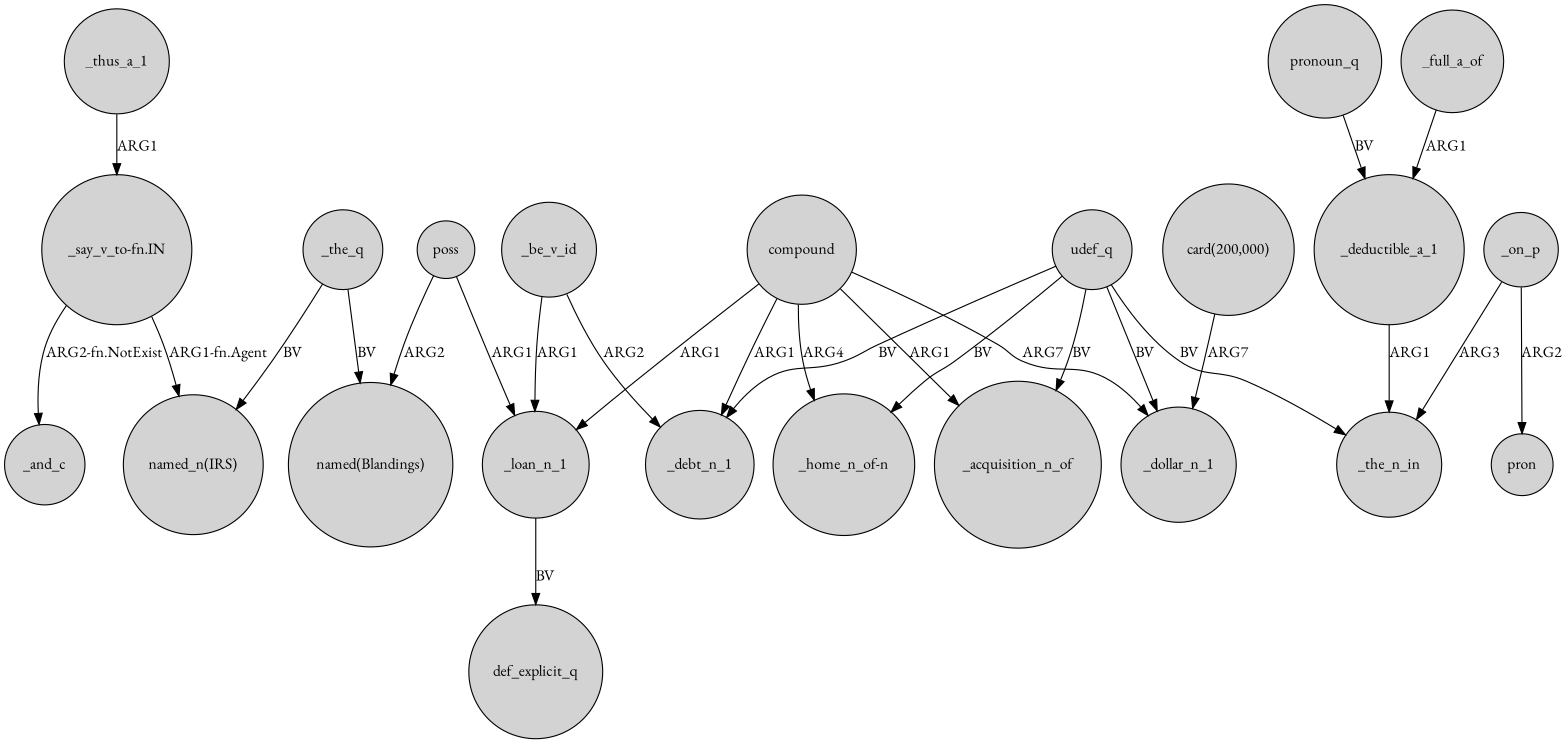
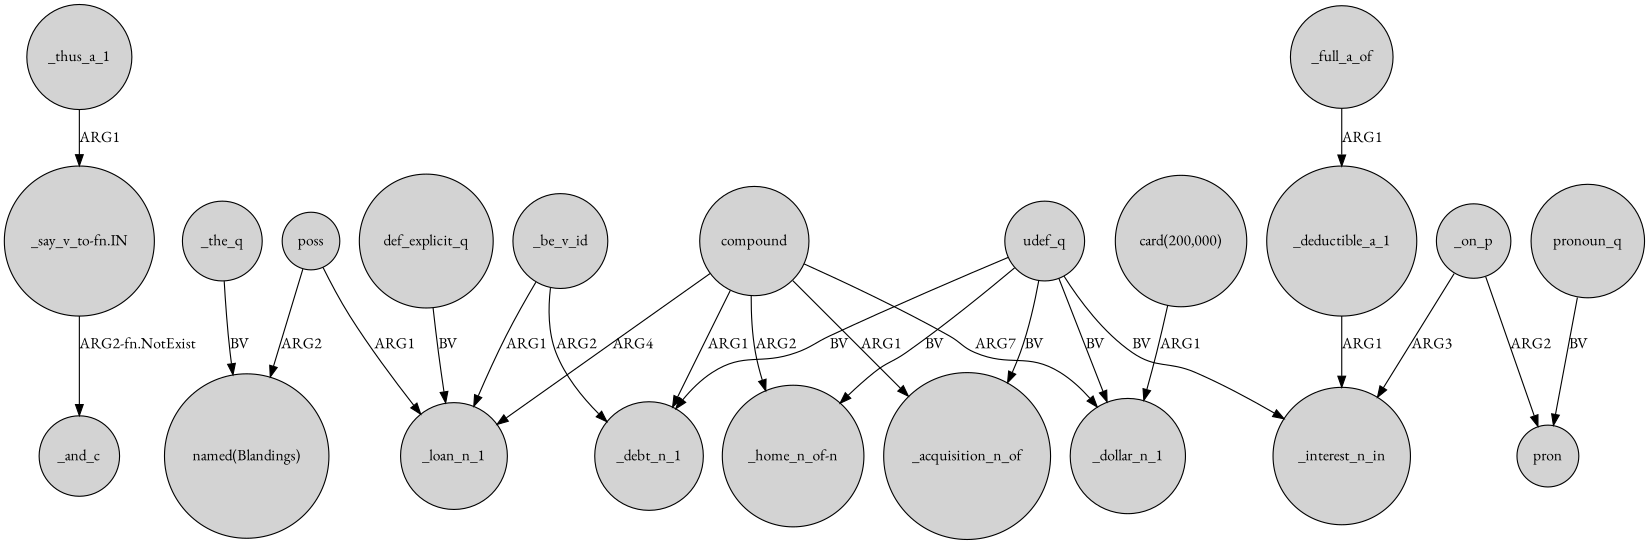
(1352, 141) -> (1566, 356)
(700, 353) -> (633, 344)
(823, 353) -> (776, 344)
(1228, 353) -> (1180, 344)
(193, 465) -> none
(1389, 465) -> (1342, 456)
(536, 556) -> (438, 350)
